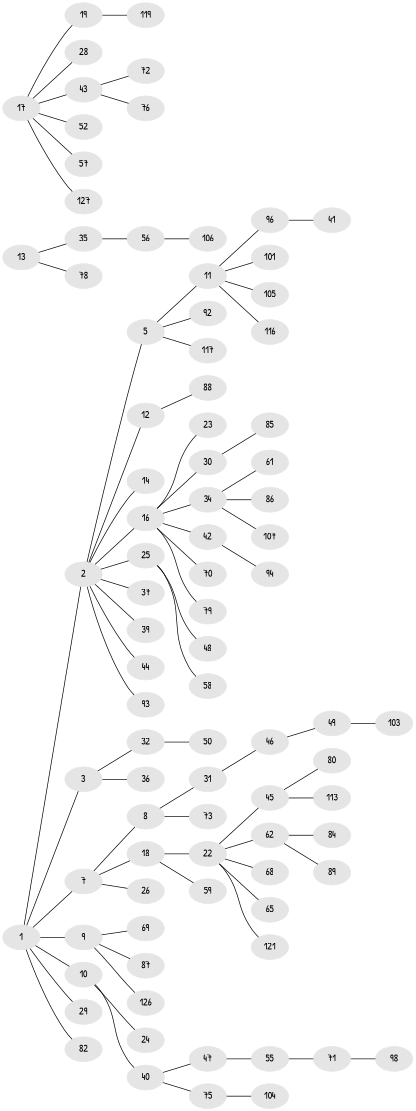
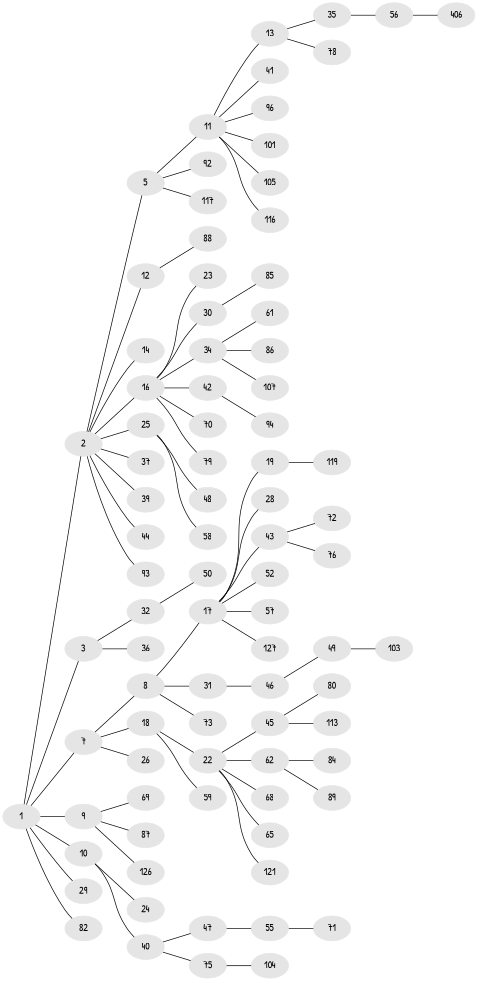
none -> (234, 78)
(301, 220) -> (239, 99)
(208, 239) -> (456, 15)
none -> (179, 650)
(394, 1059) -> none
